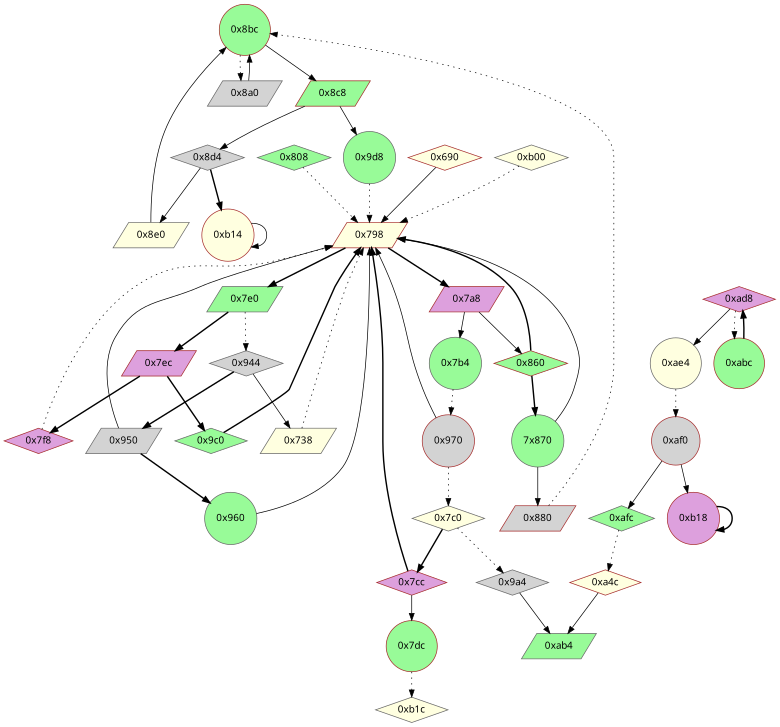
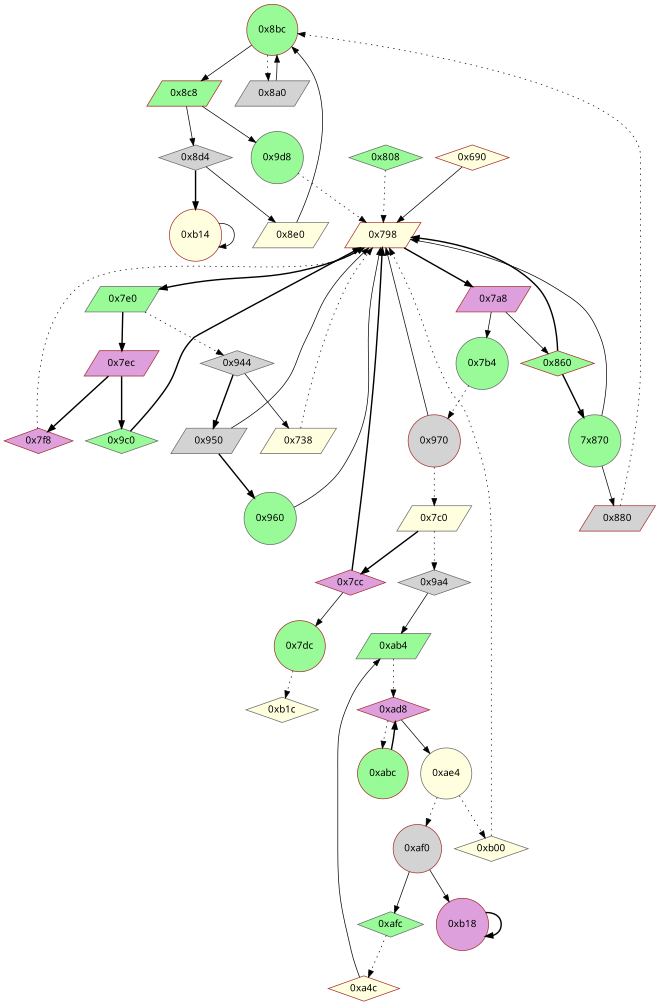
(448, 518) -> (434, 518)
none -> (393, 674)
none -> (470, 814)
